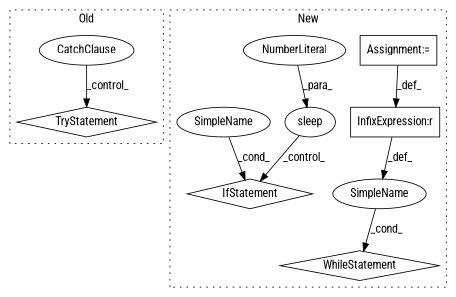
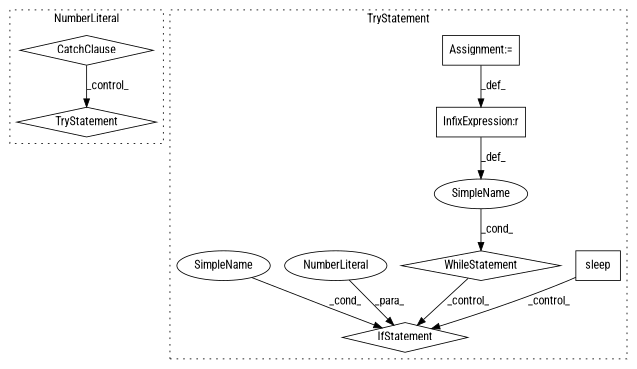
(87, 19) -> (87, 19)
(308, 19) -> (398, 19)
(87, 50) -> (87, 50)
(301, 82) -> (369, 300)
(310, 122) -> (598, 266)
none -> (446, 299)
